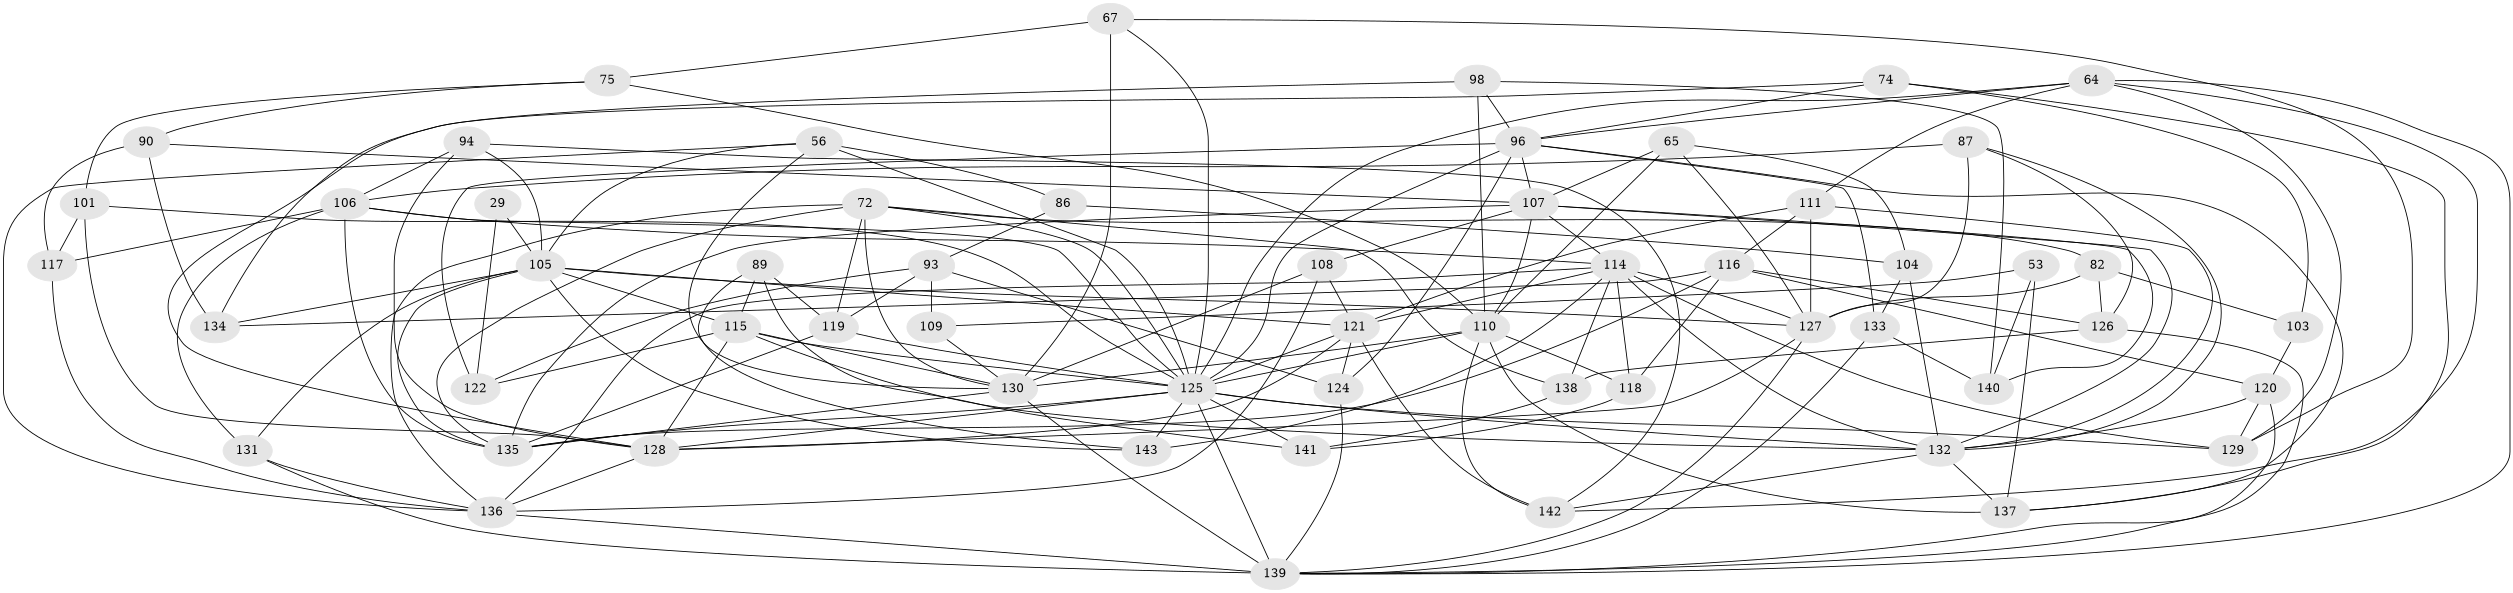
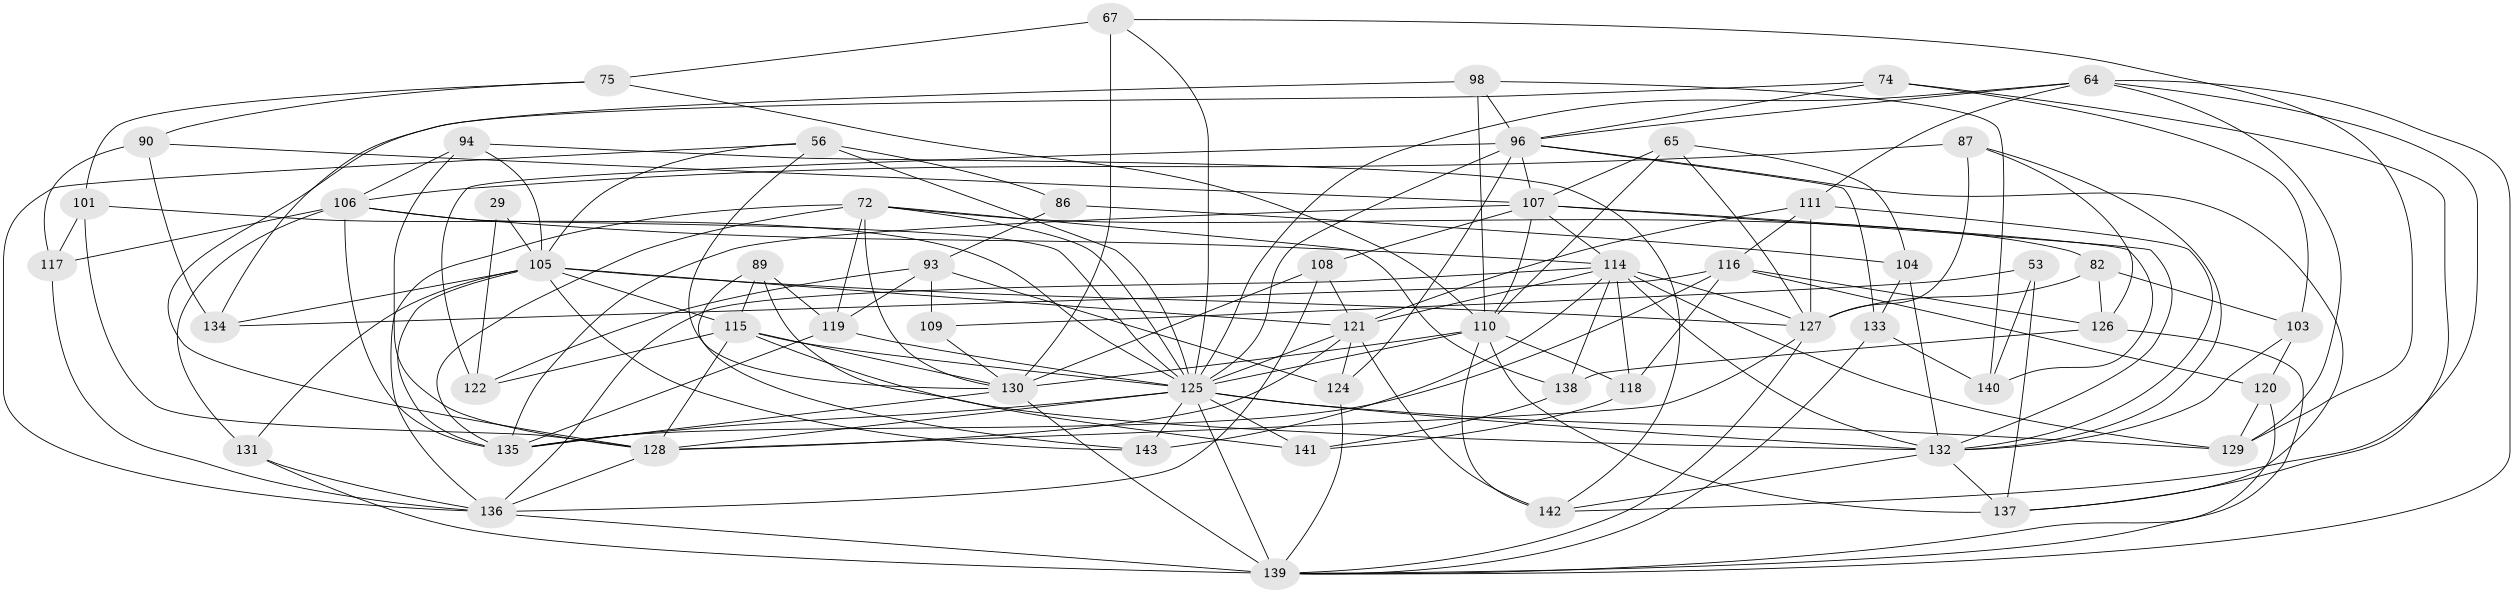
(2121, 428) -> (2136, 426)
